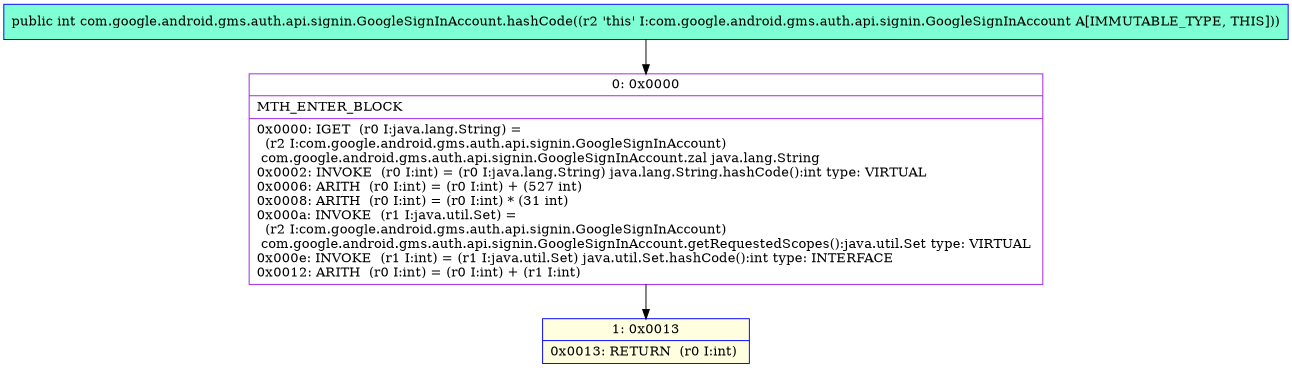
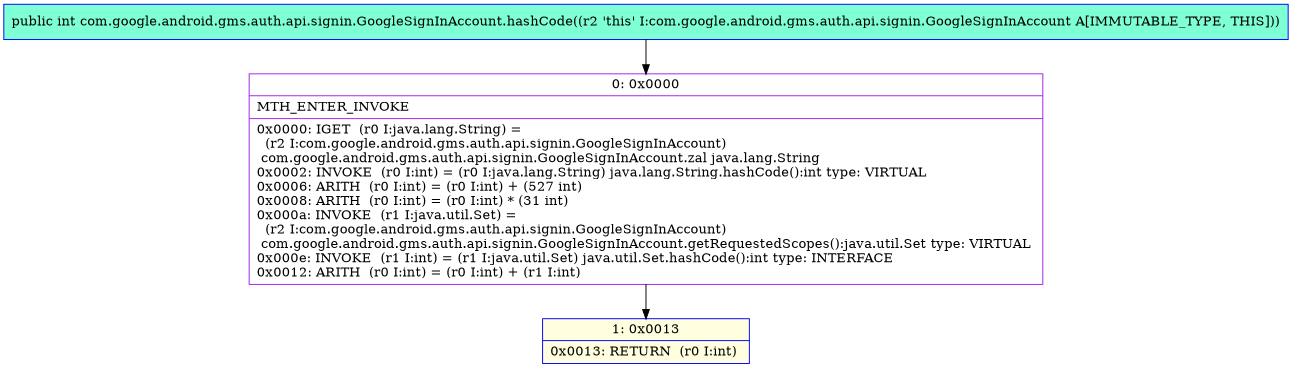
(330, 107) -> (333, 107)
